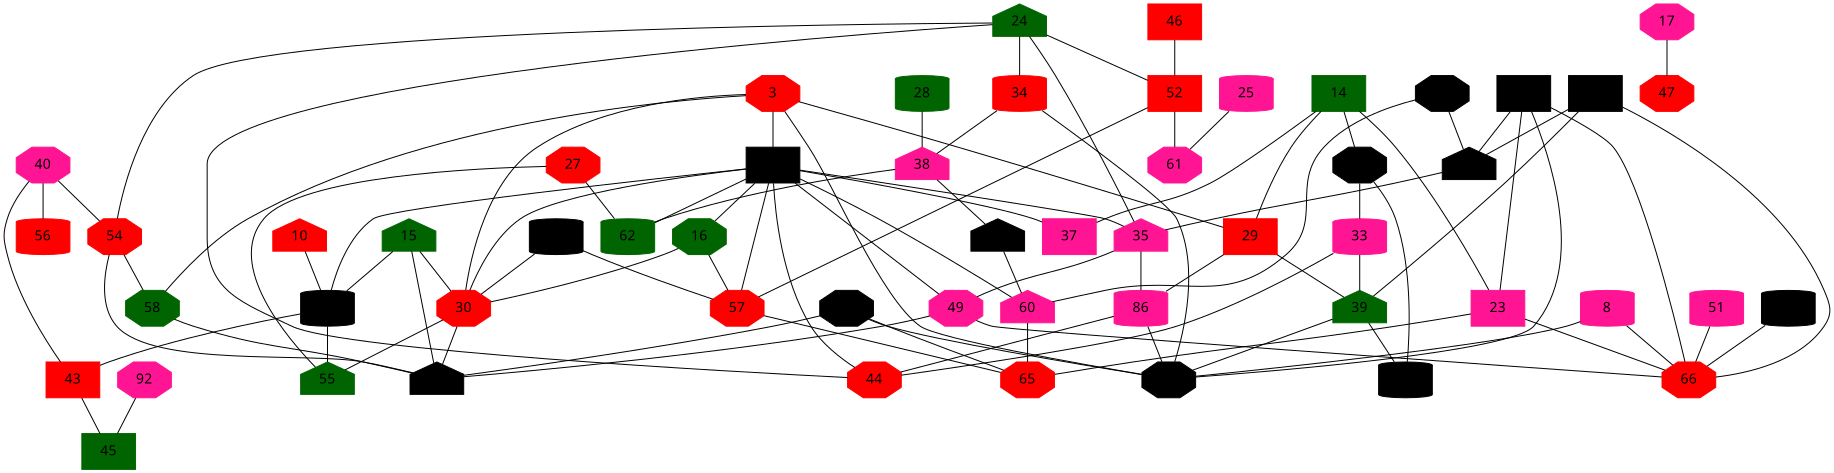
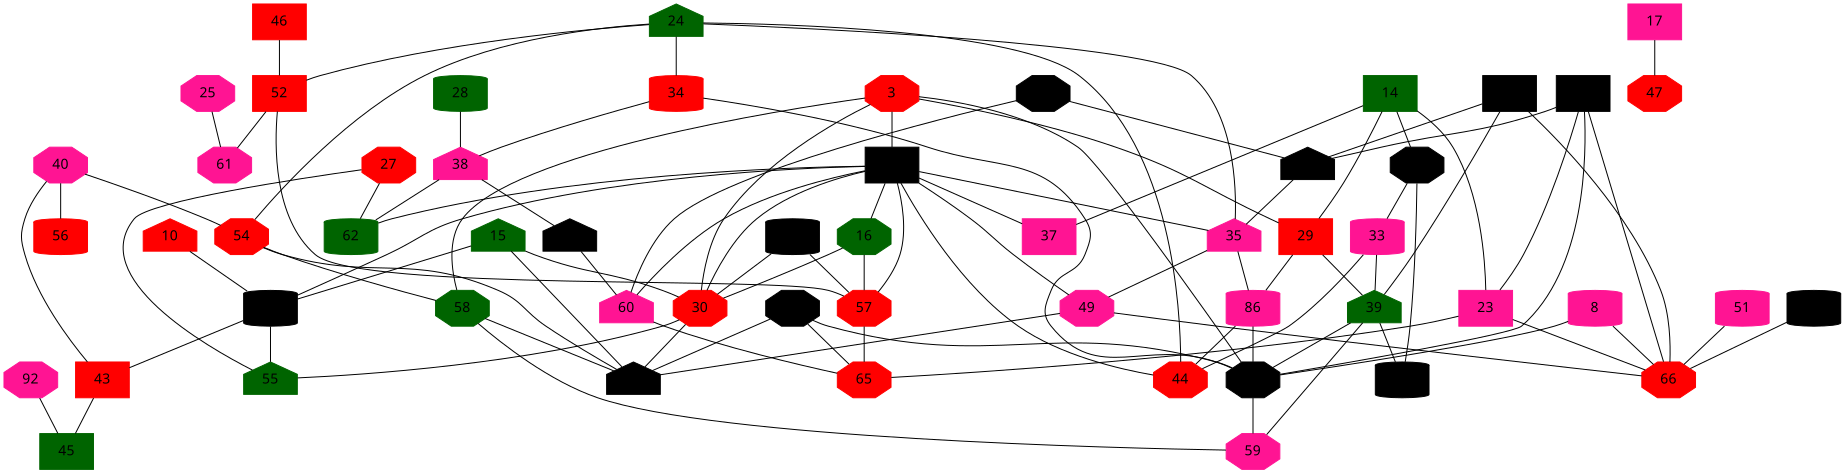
(1667, 22) -> (1655, 22)
(1246, 93) -> (208, 93)
none -> (1253, 451)
